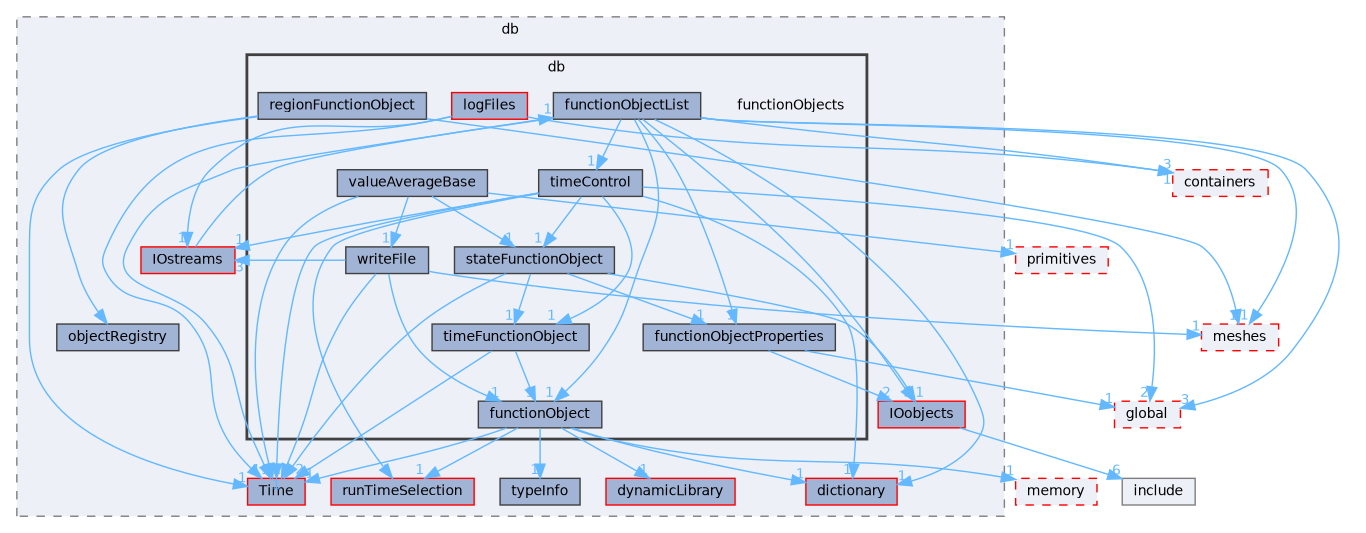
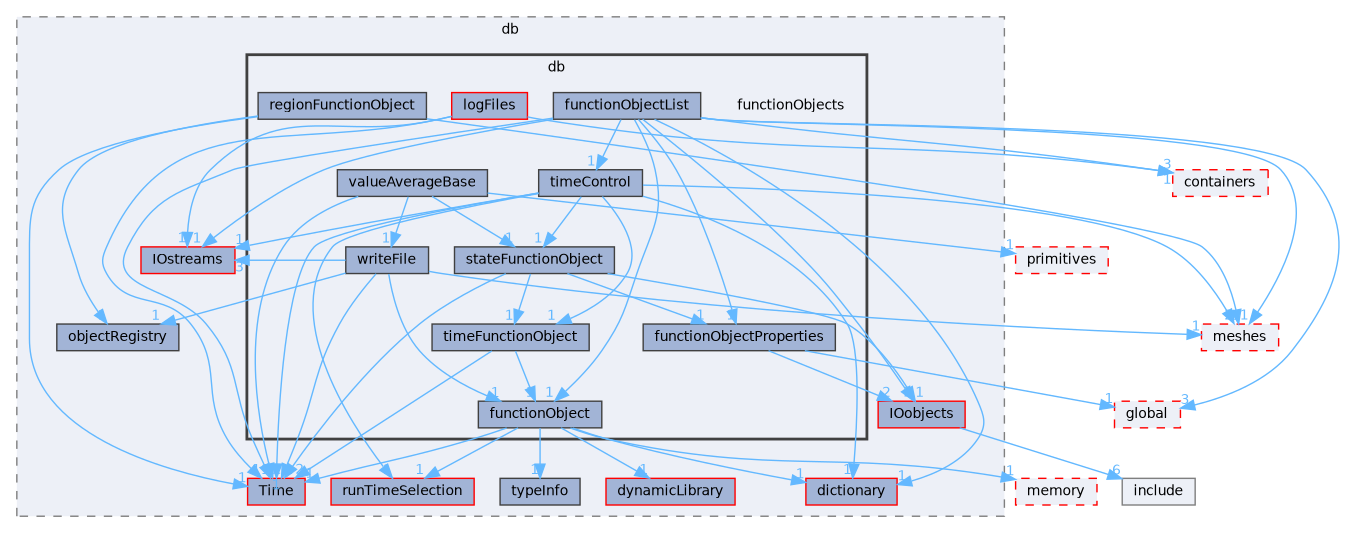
(268, 172) -> (374, 155)
(958, 212) -> (906, 198)
none -> (273, 293)
